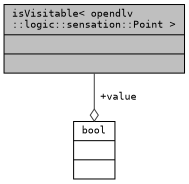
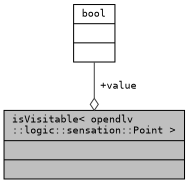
(94, 91) -> (94, 80)
